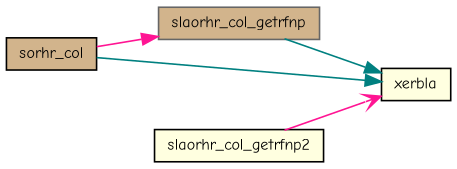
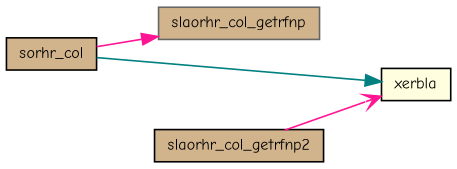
(325, 53) -> none
(239, 146) -> (239, 146)
